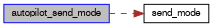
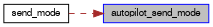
(122, 14) -> (81, 14)
